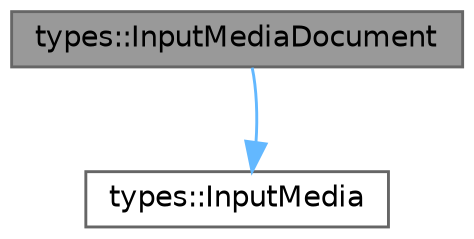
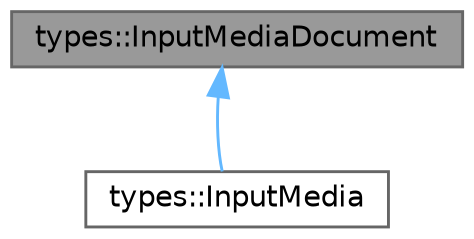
(256, 105) -> (218, 134)
